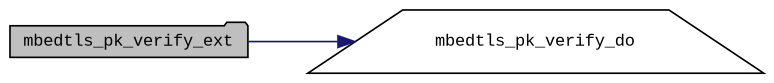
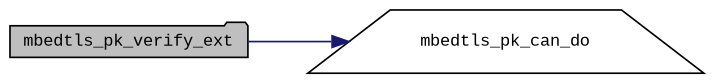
(536, 42) -> (506, 42)
